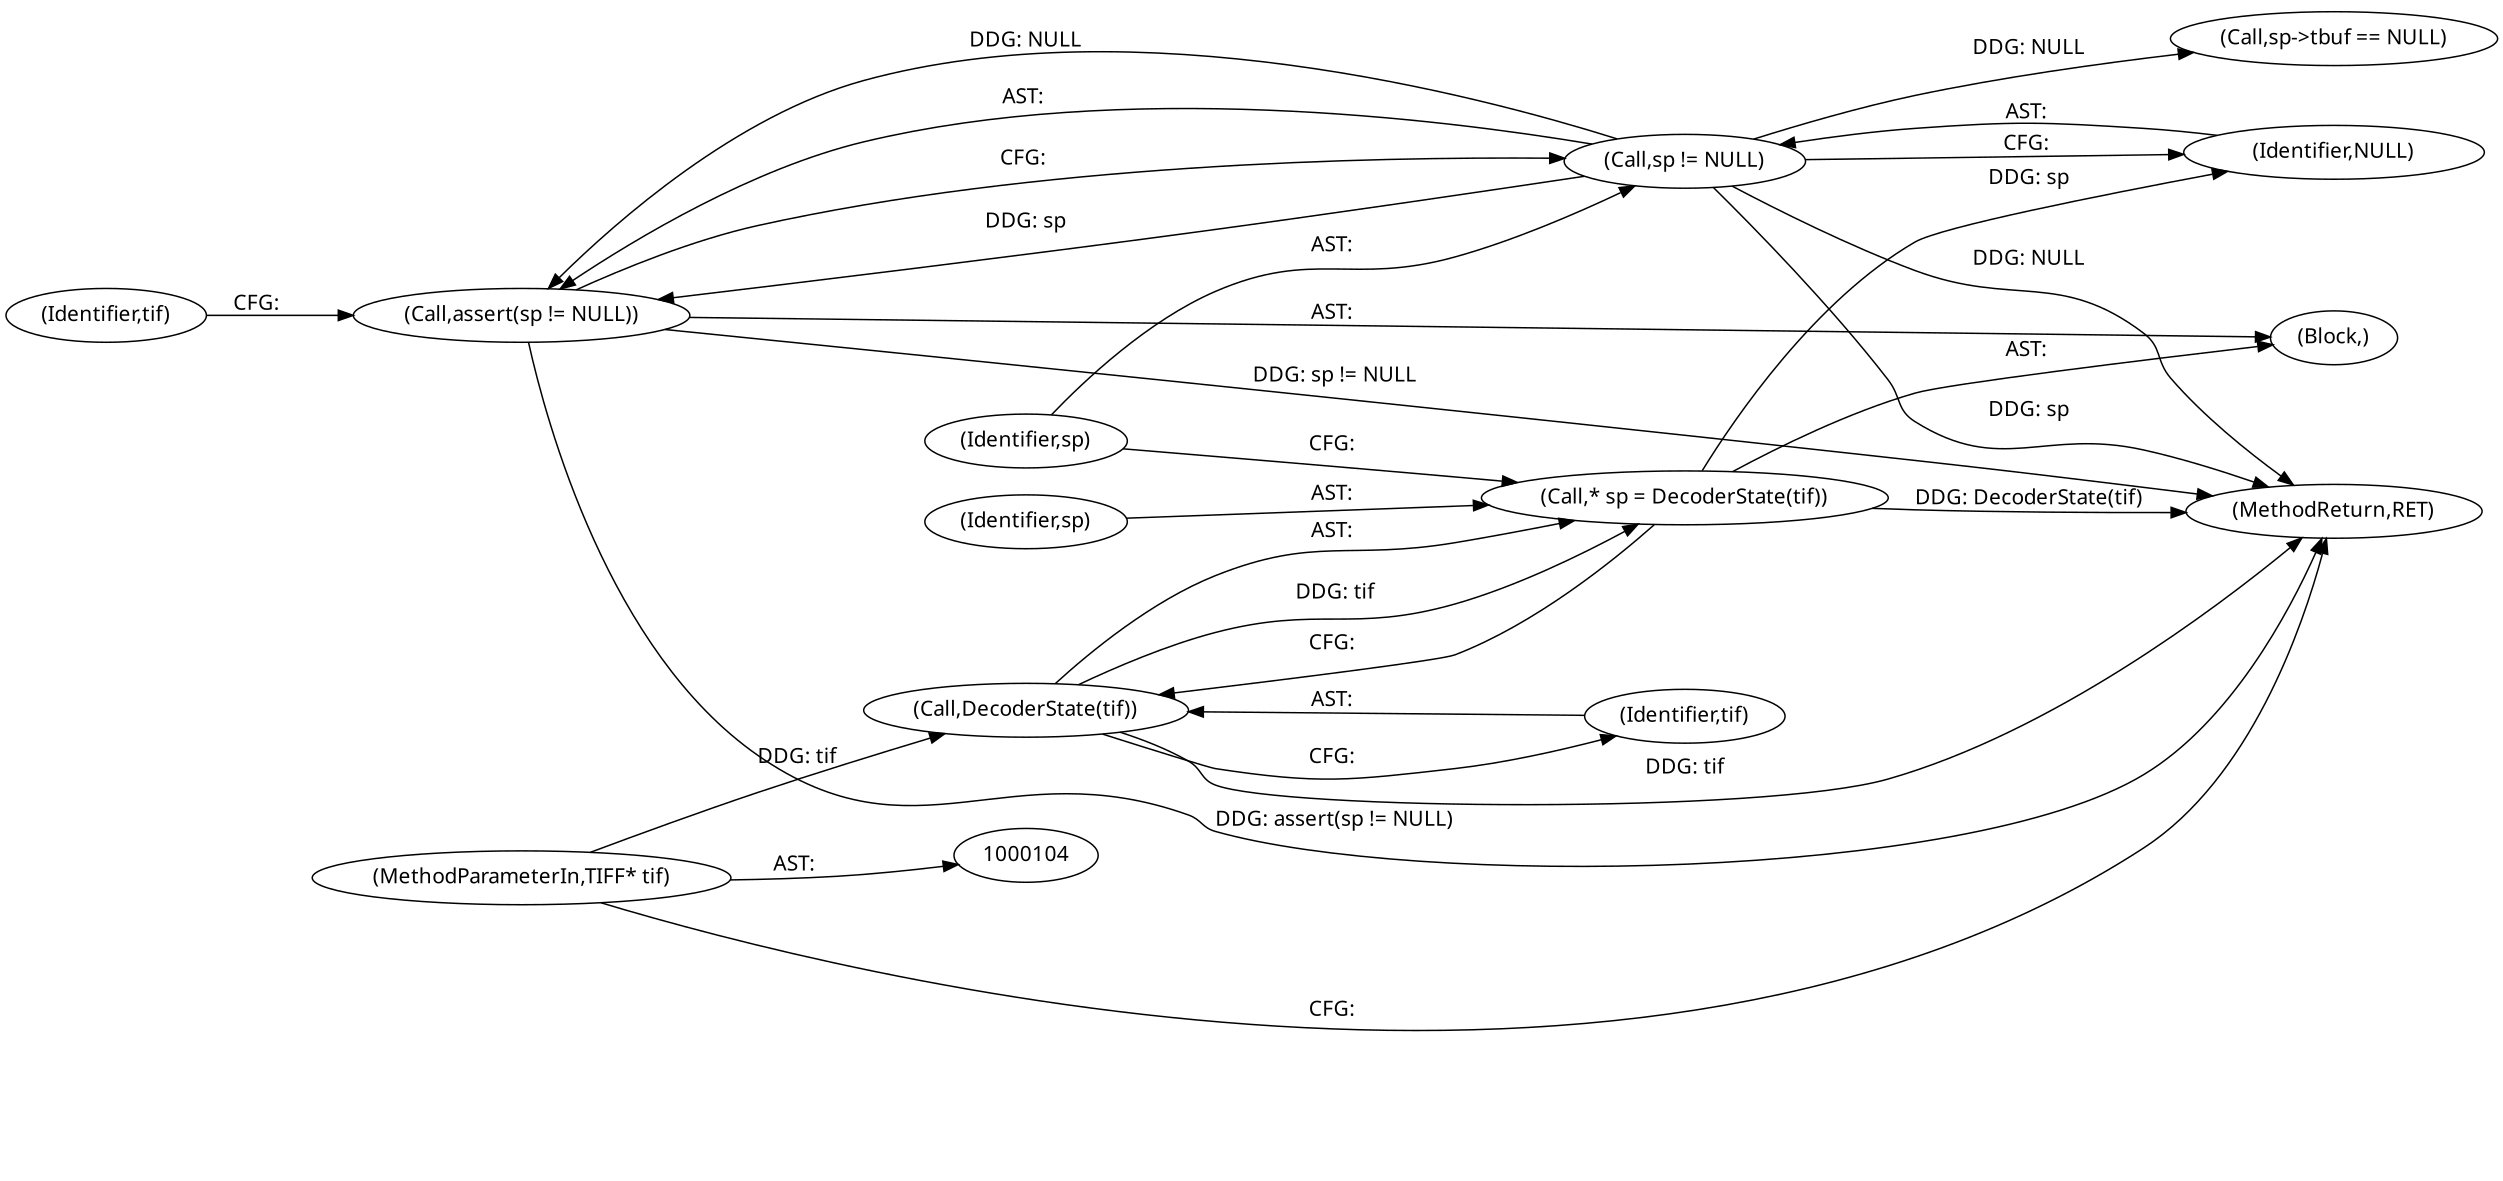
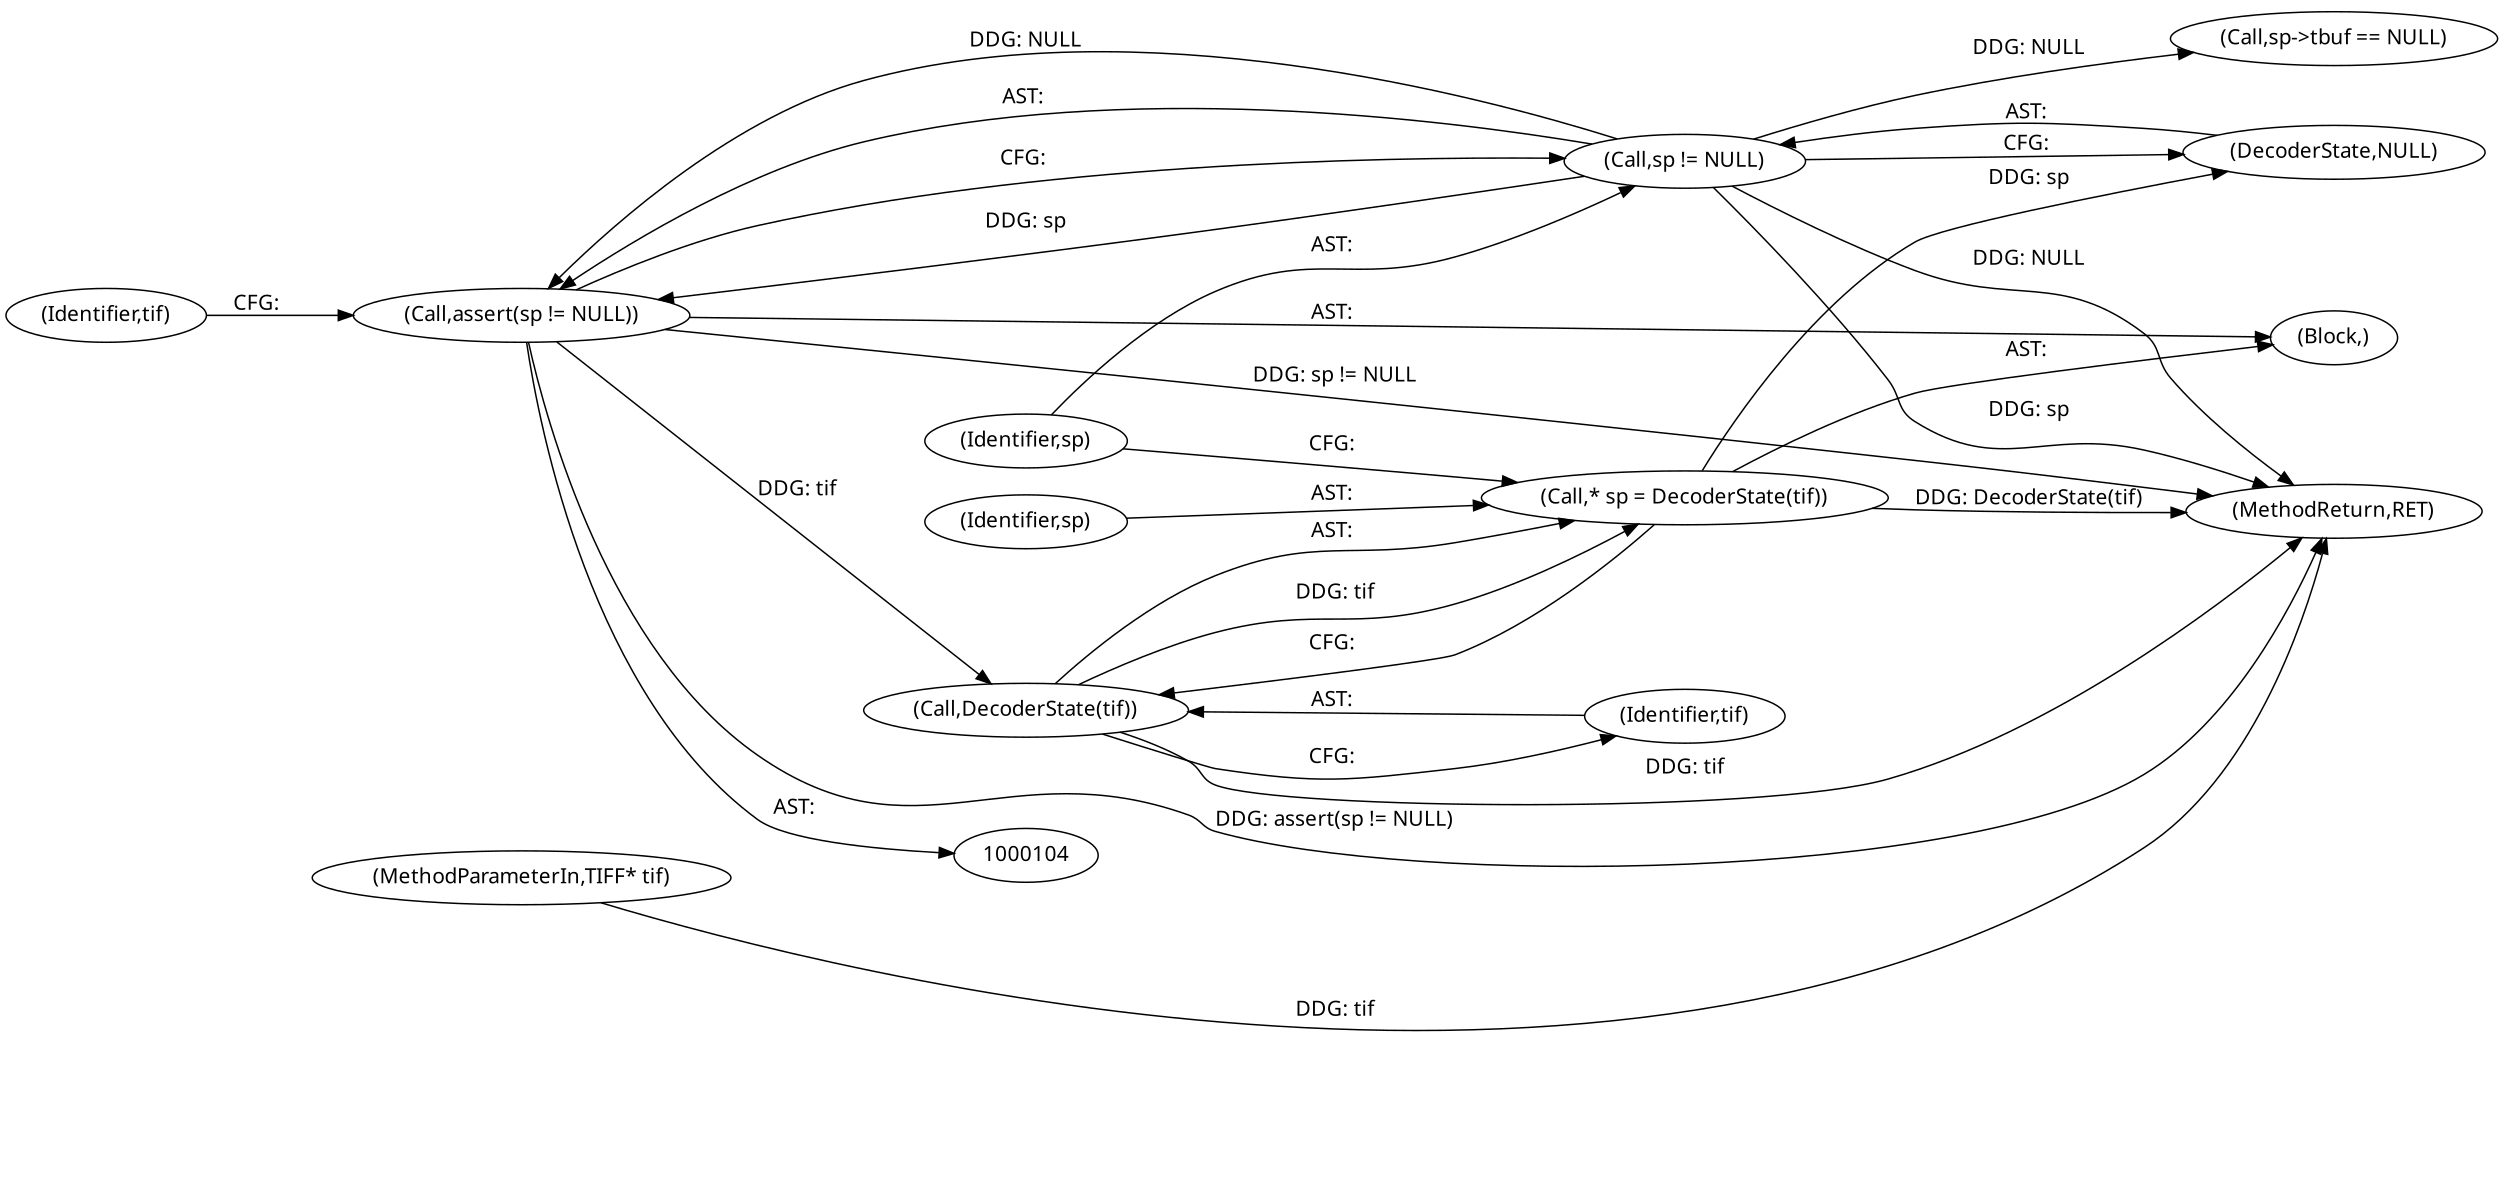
(2334, 152) -> (2334, 152)
(759, 792) -> (768, 508)
(837, 876) -> (642, 685)
(1335, 1010) -> (1335, 1010)
